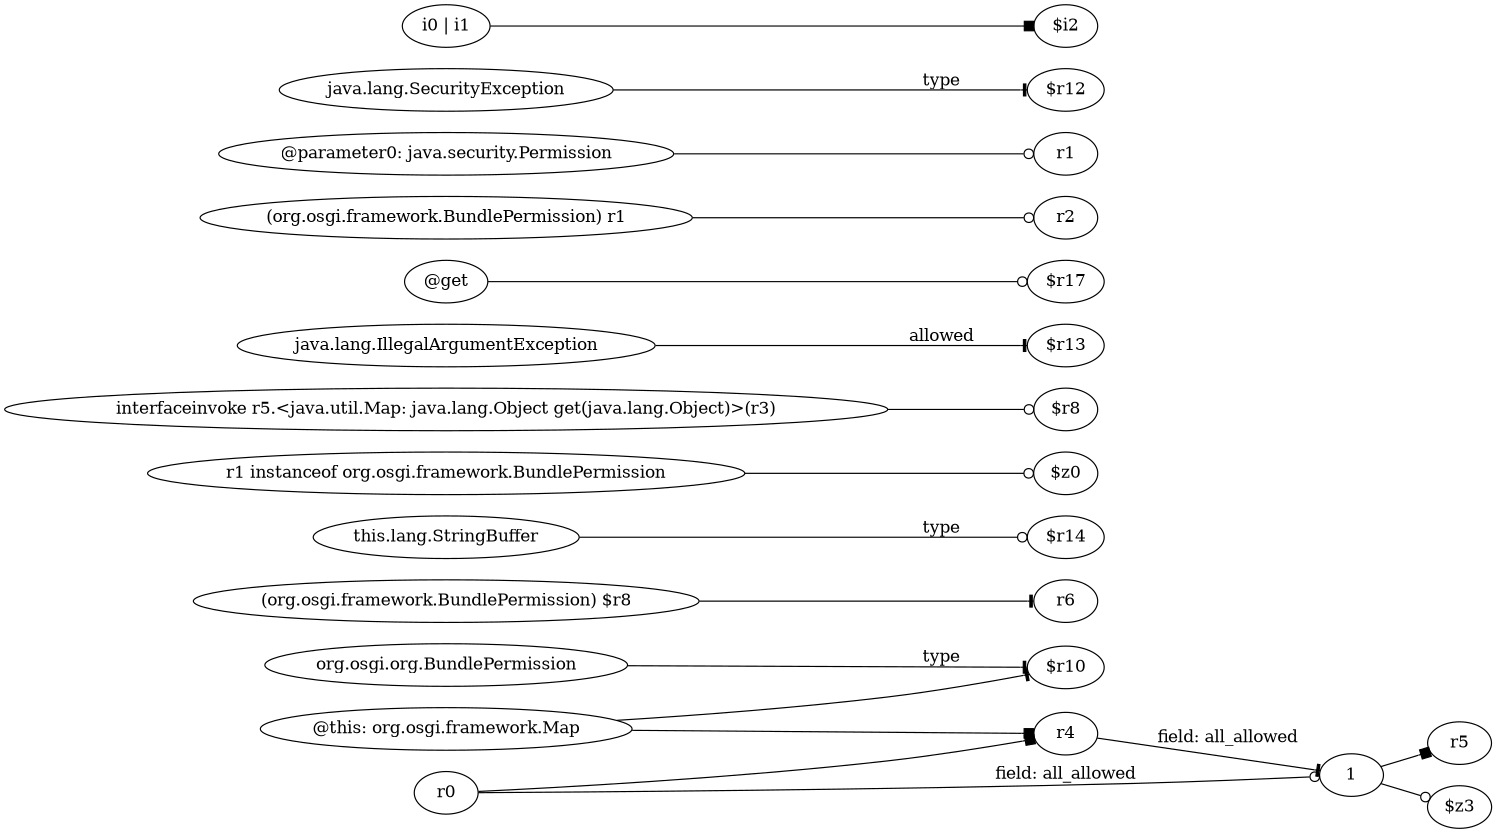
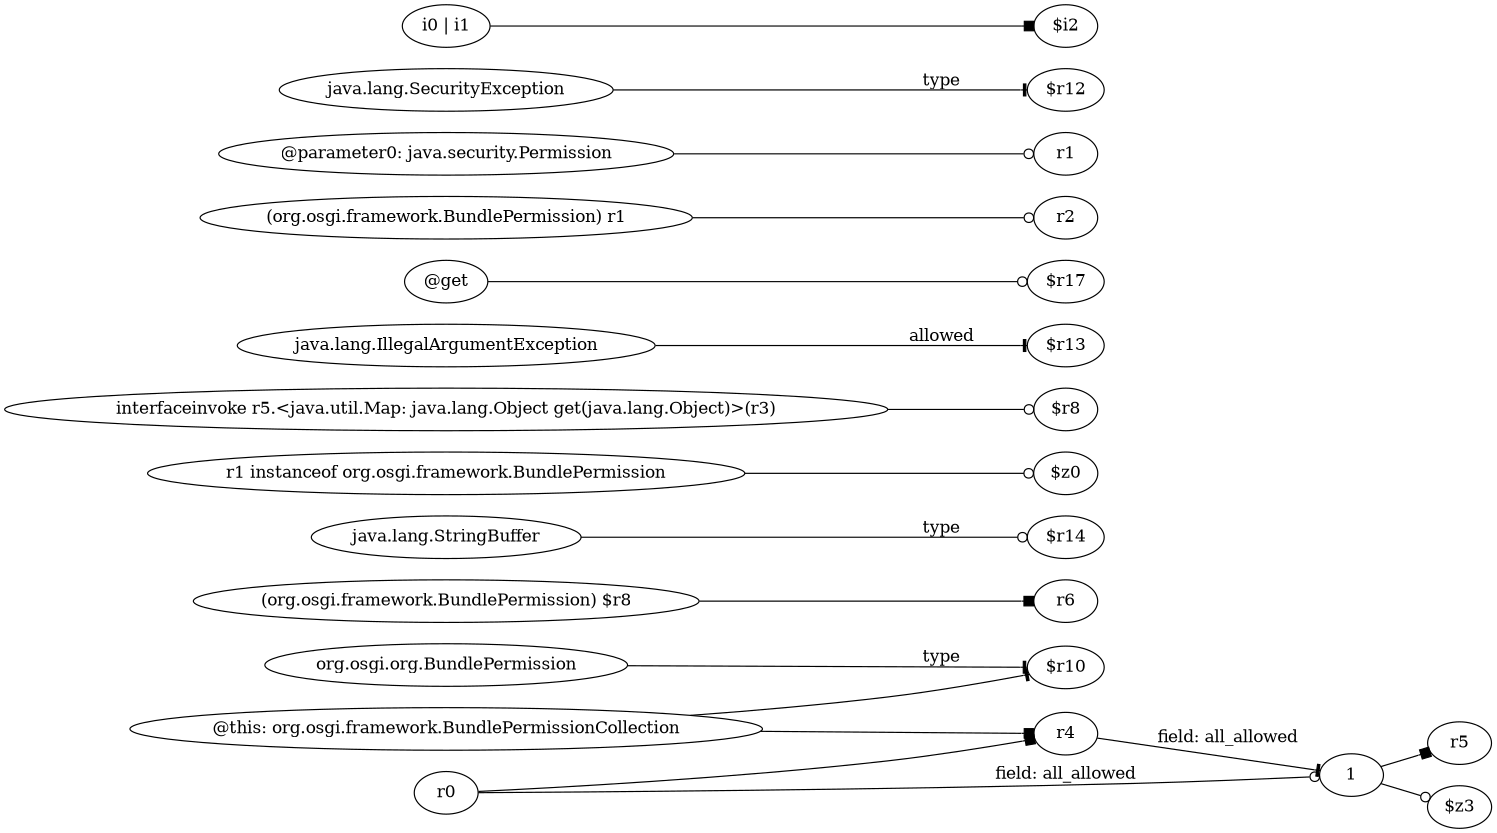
(446, 537) -> (446, 537)
(863, 601) -> (860, 601)
(446, 729) -> (446, 729)
